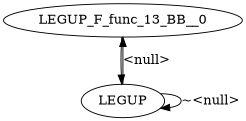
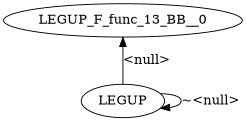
(121, 56) -> none
